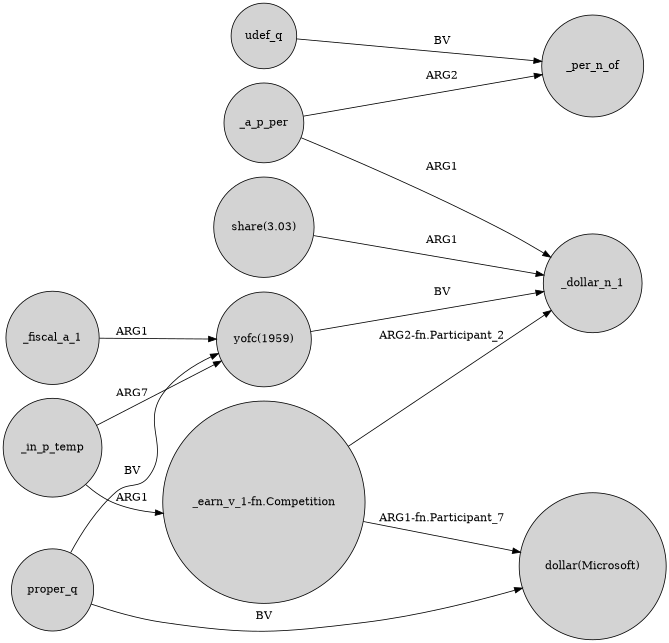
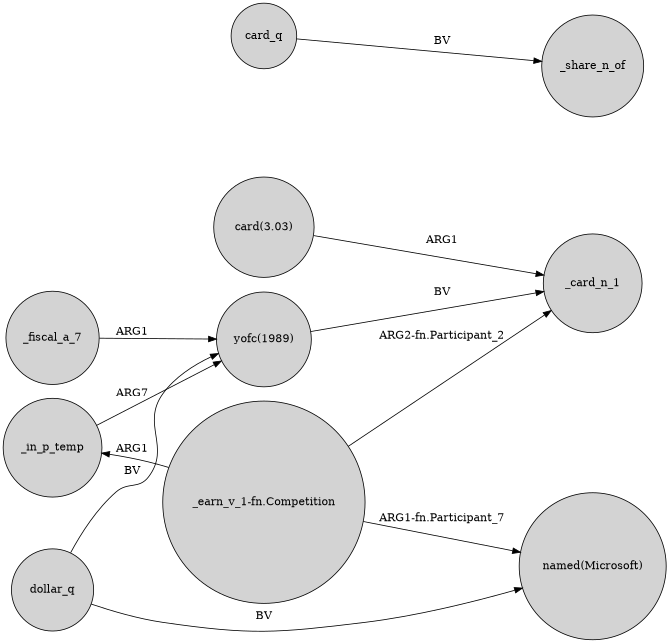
(264, 36) -> (264, 36)
(593, 66) -> (593, 66)
(264, 123) -> none
(264, 227) -> (264, 227)
(593, 283) -> (593, 283)
(53, 338) -> (53, 338)
(264, 339) -> (264, 339)
(118, 505) -> (139, 460)
(593, 566) -> (593, 566)
(53, 590) -> (53, 590)
